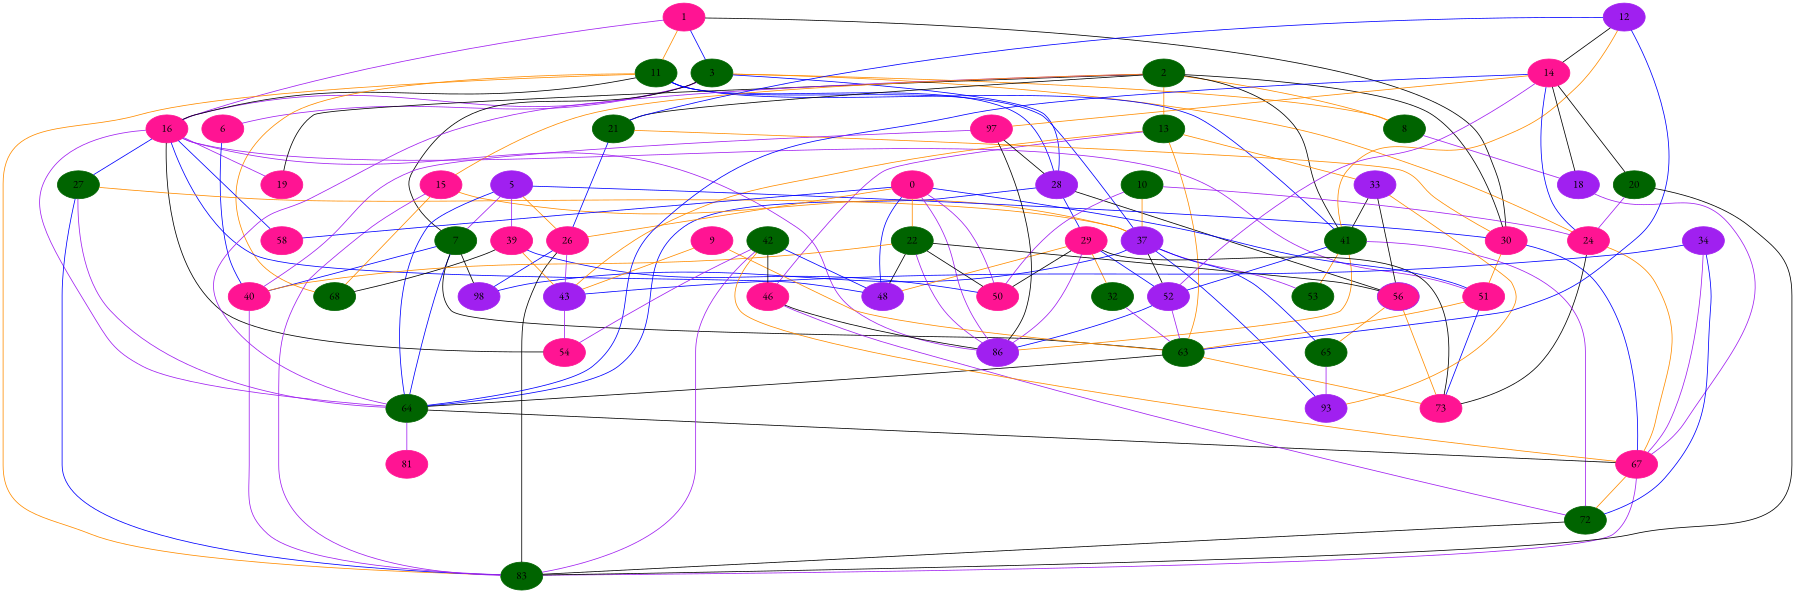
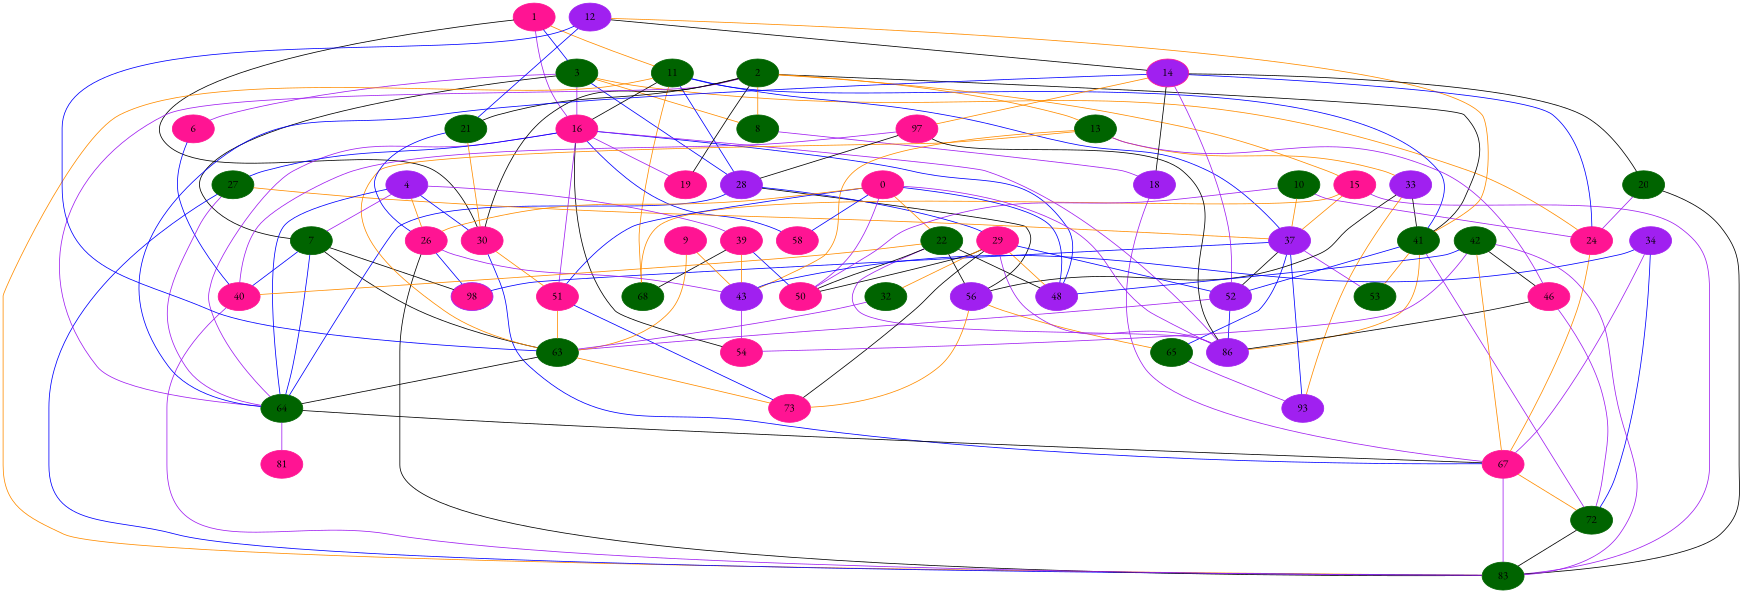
(1549, 73) -> (1168, 73)
(512, 185) -> (407, 185)
(479, 297) -> (472, 297)
(1398, 297) -> (971, 297)
(1549, 352) -> none
